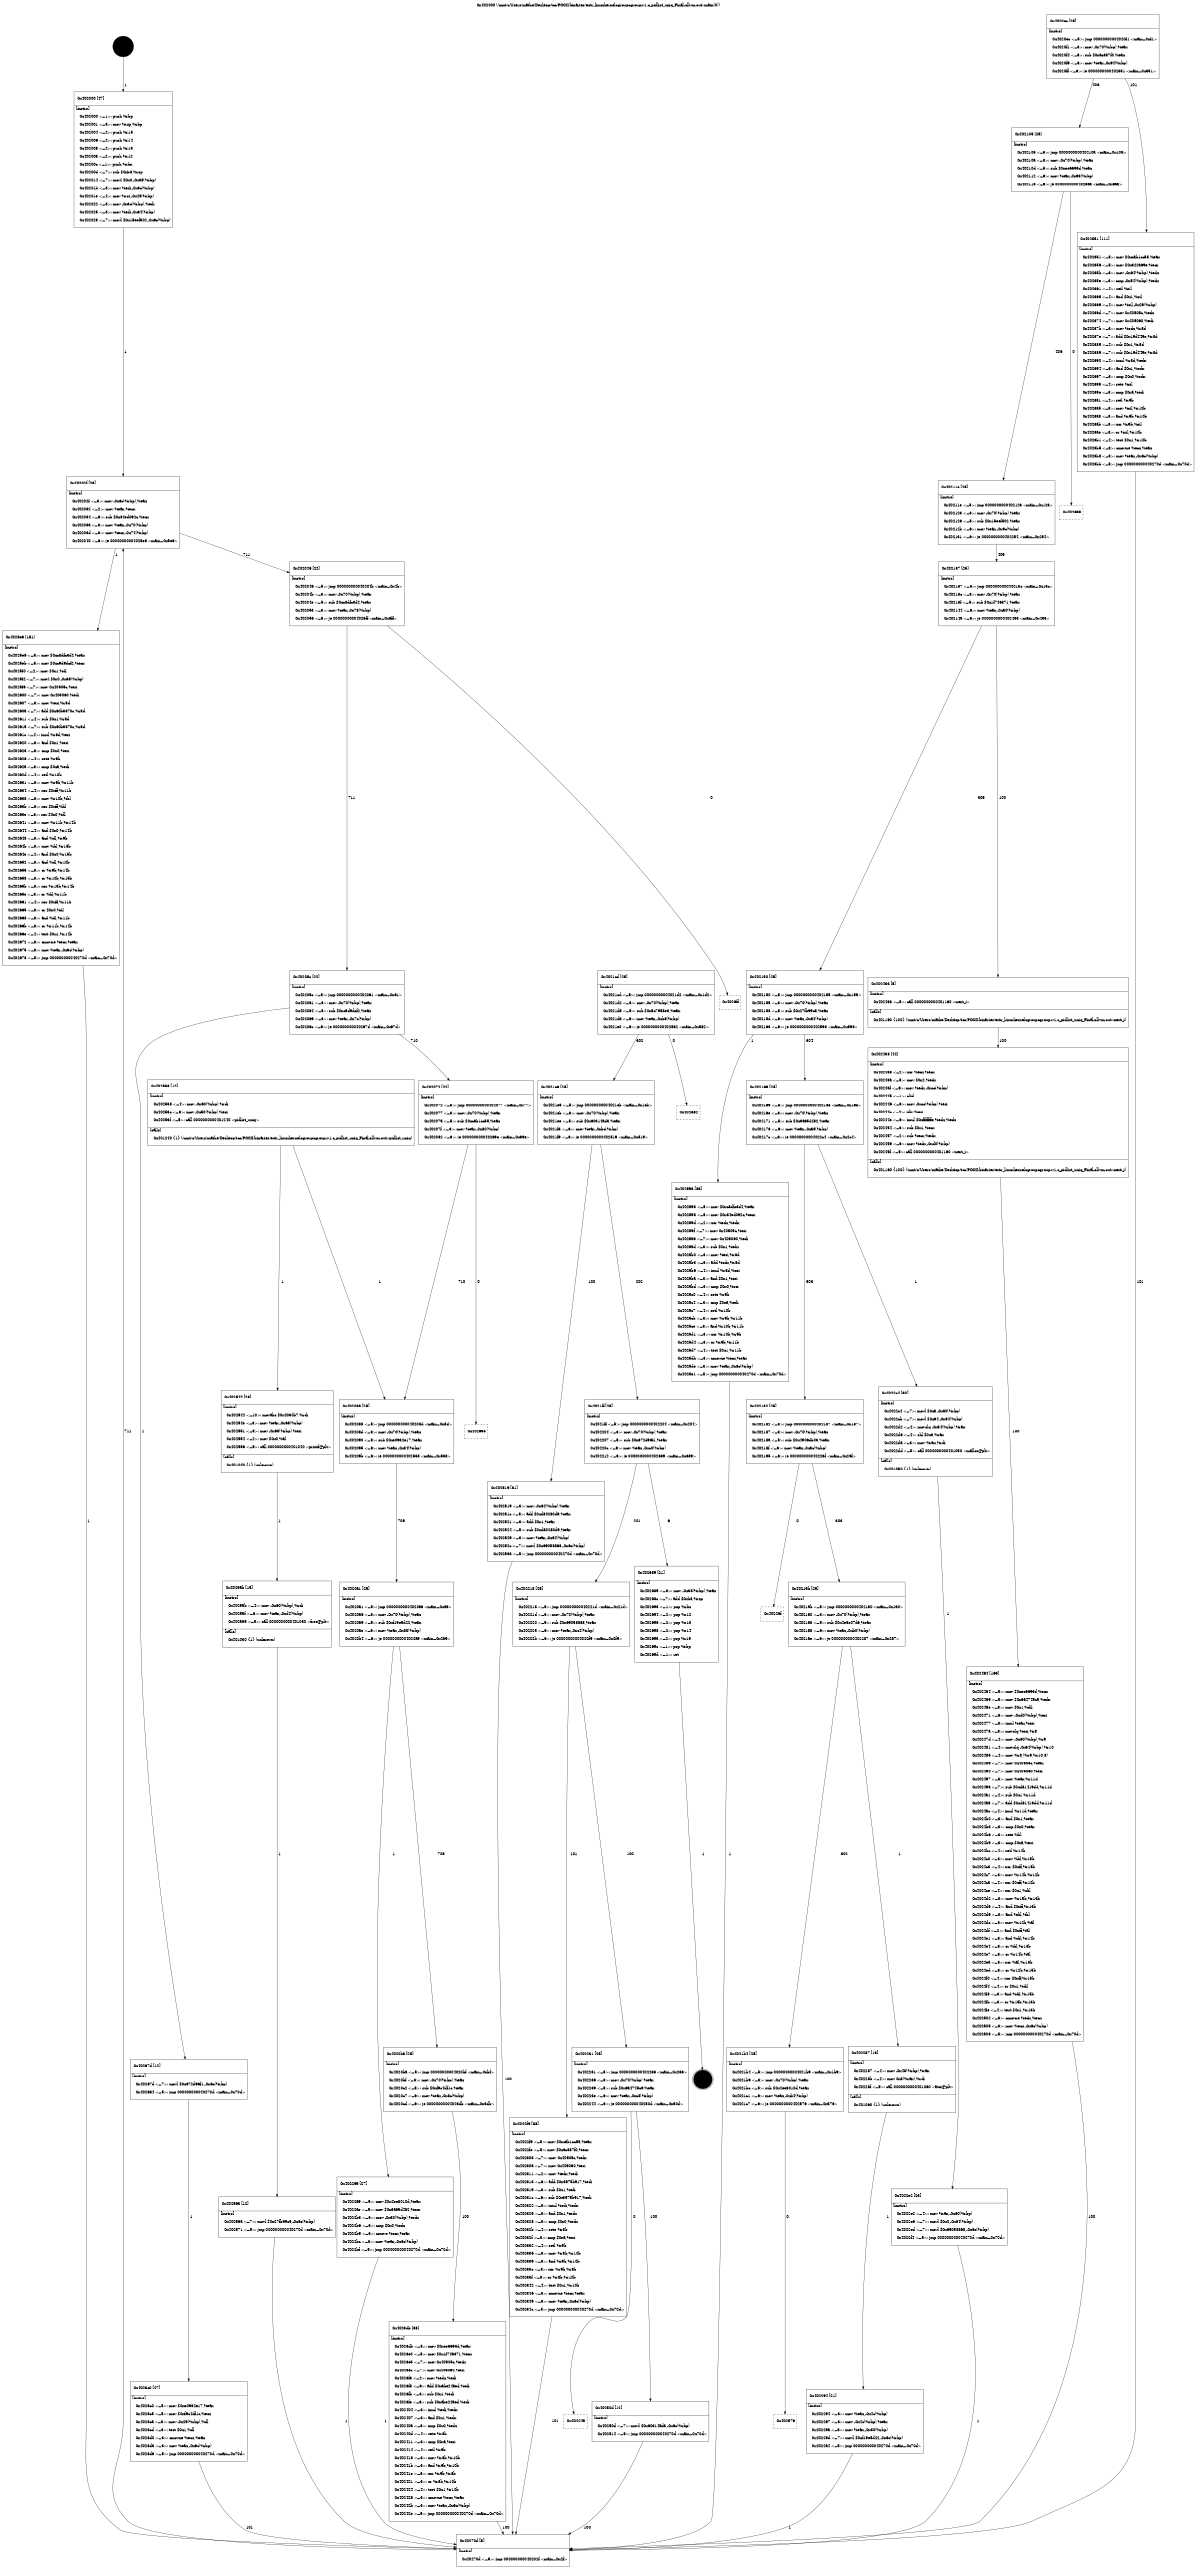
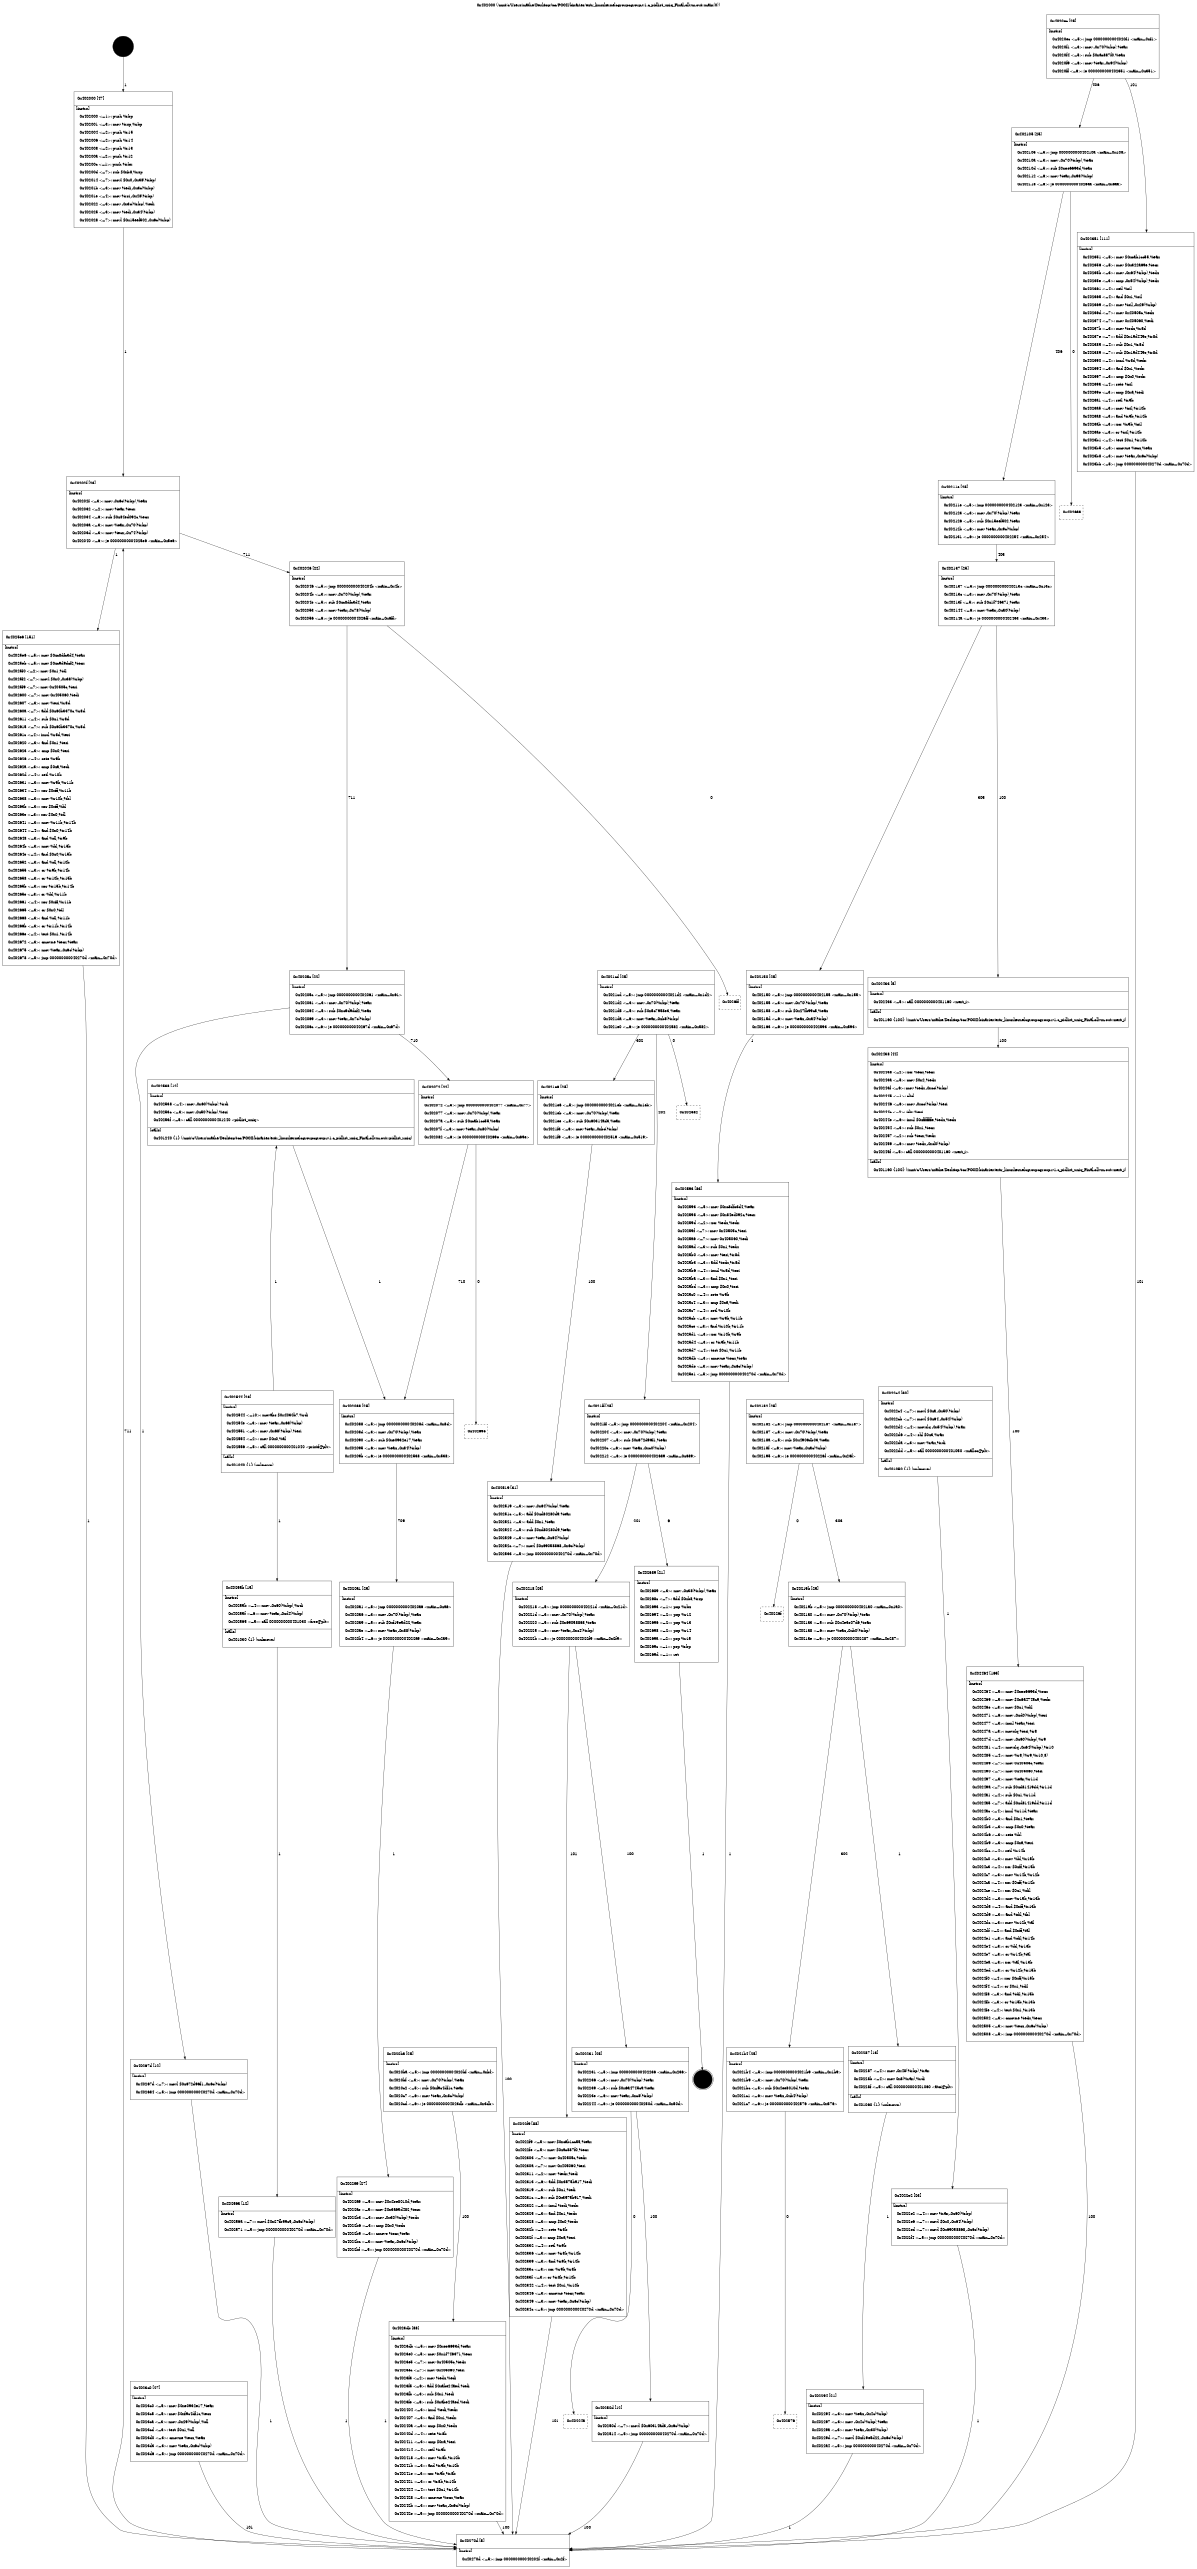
(805, 1113) -> none
(279, 1267) -> (270, 1269)
(619, 1271) -> (655, 1216)
(418, 1846) -> none
(189, 2239) -> (261, 2390)
